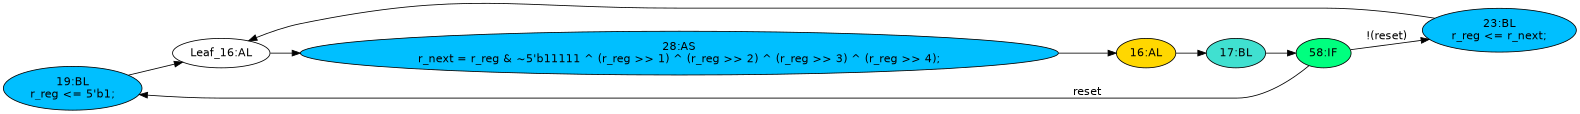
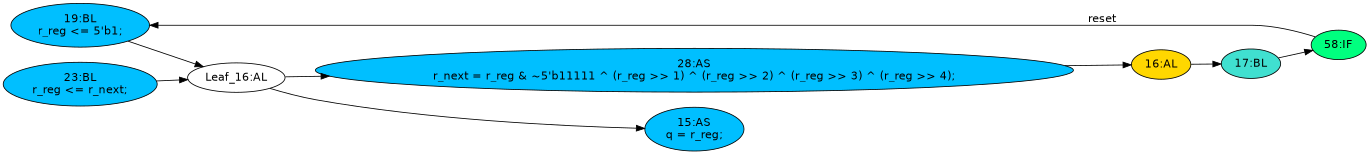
(1386, 45) -> none
none -> (694, 129)
